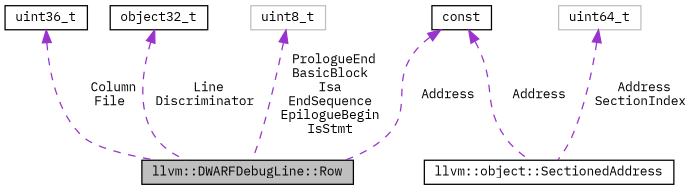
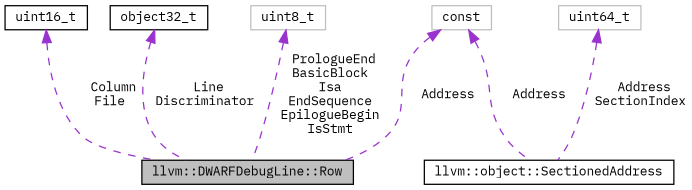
(46, 18) -> (46, 18)
(462, 18) -> (462, 18)
